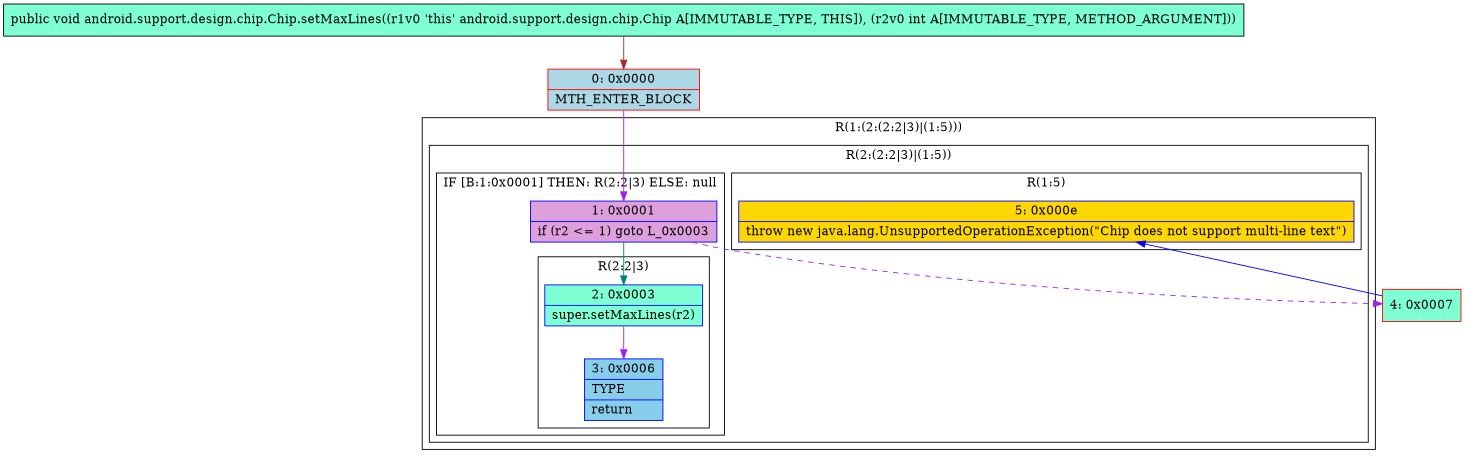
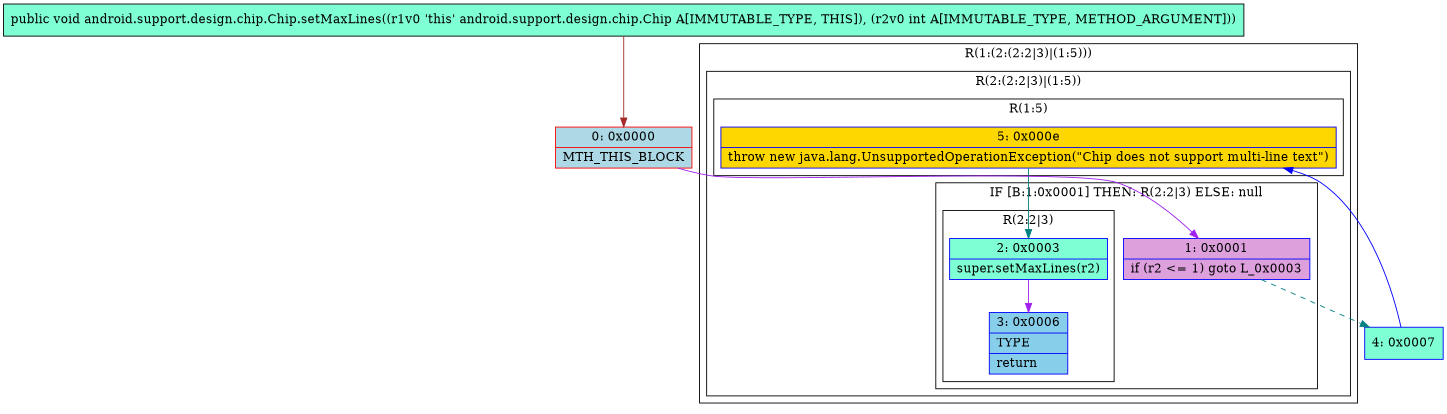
(624, 99) -> (624, 157)
(624, 262) -> (1029, 199)
(1031, 286) -> (1311, 301)
(1422, 305) -> (1404, 343)
